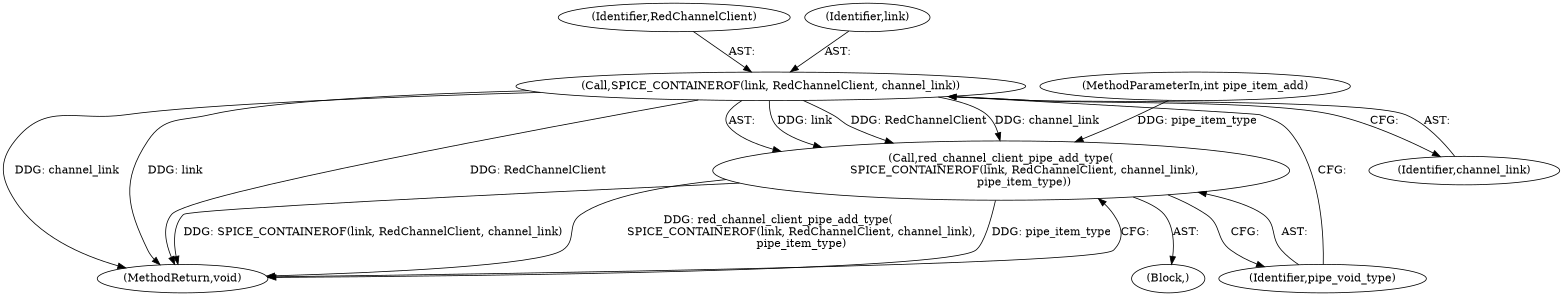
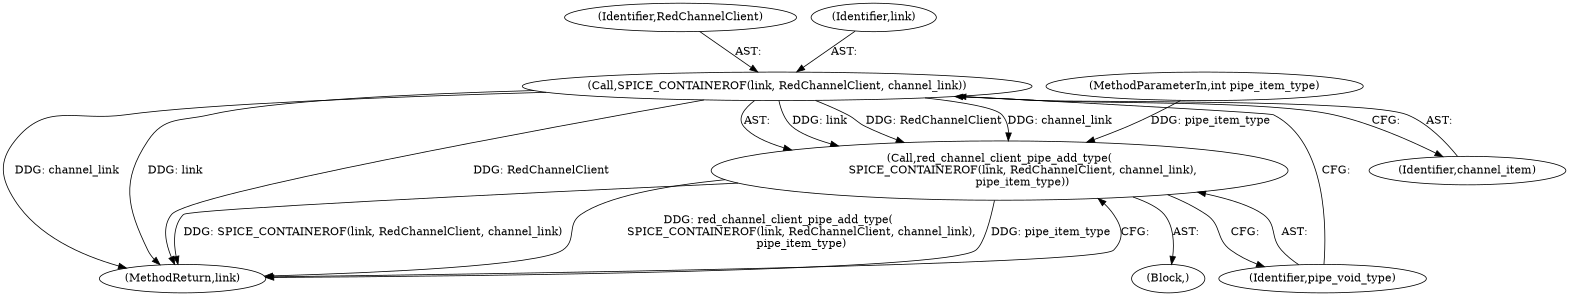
(1195, 86) -> (1205, 86)
(1464, 171) -> (1468, 171)
(183, 279) -> (183, 279)
